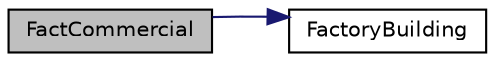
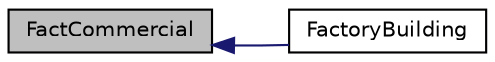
(240, 17) -> (262, 45)
